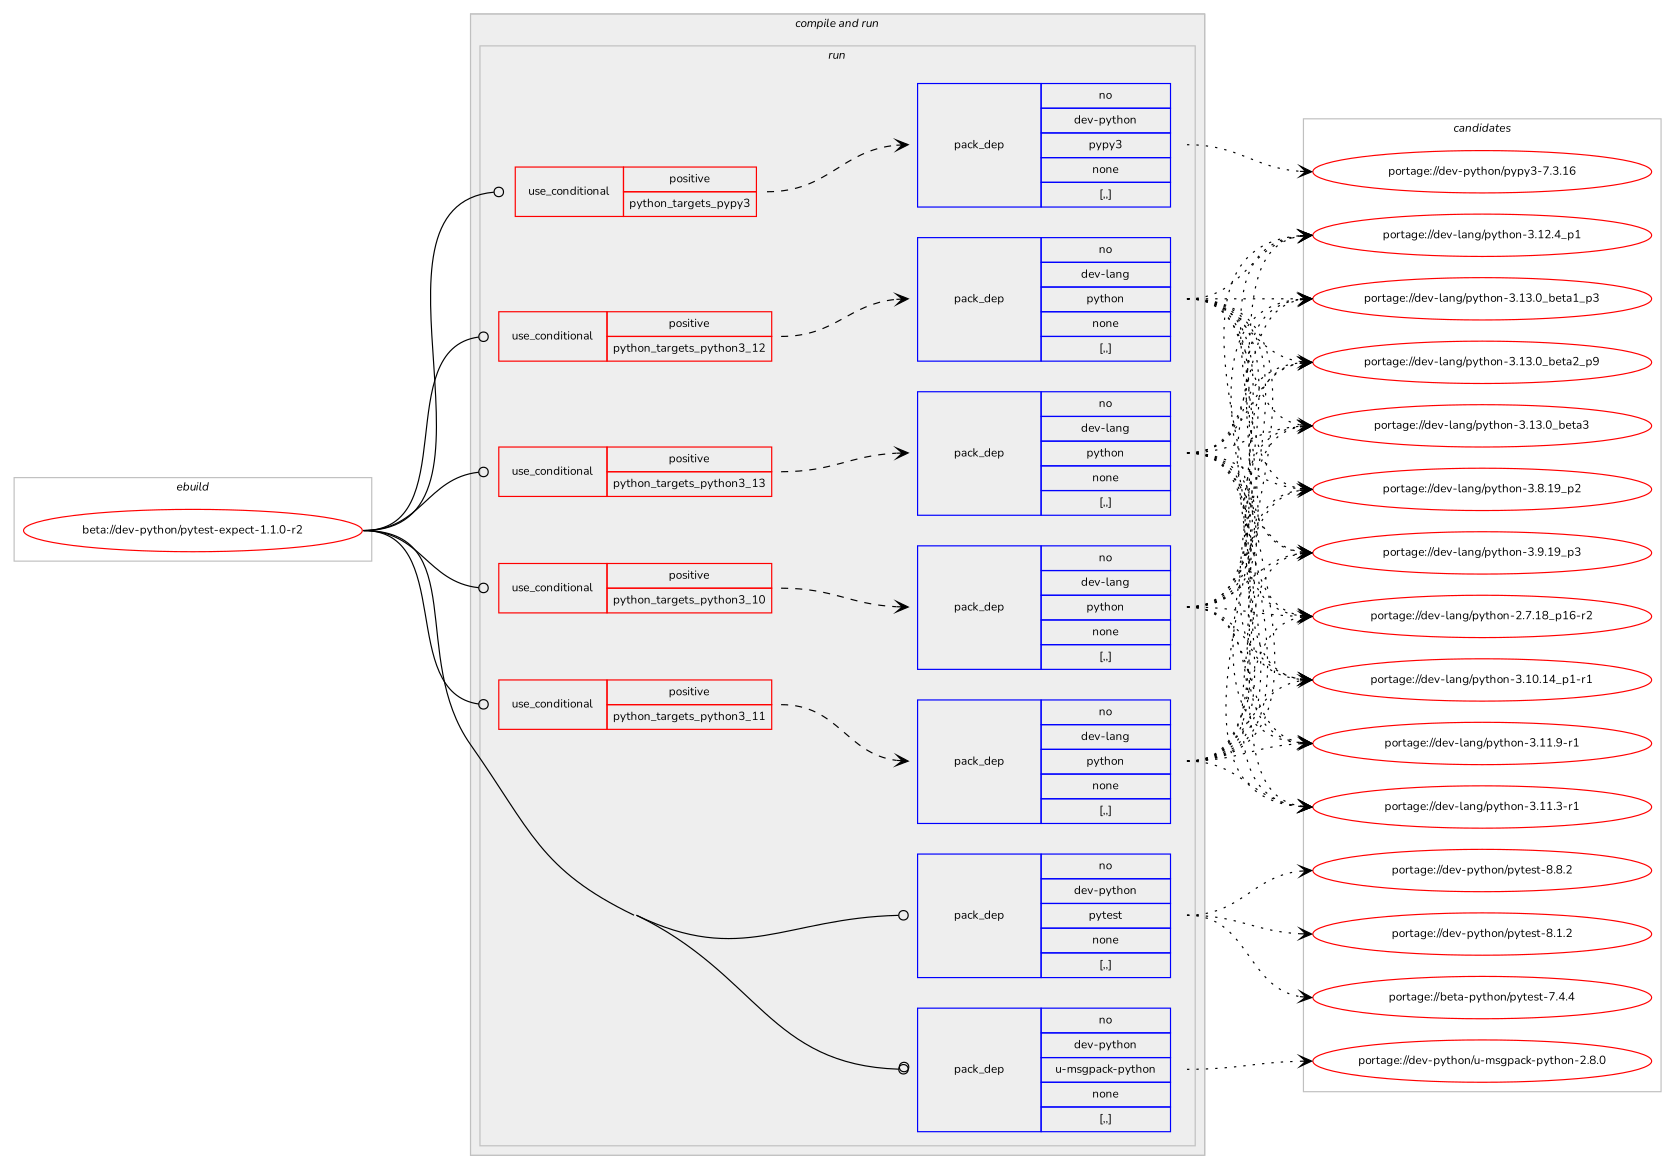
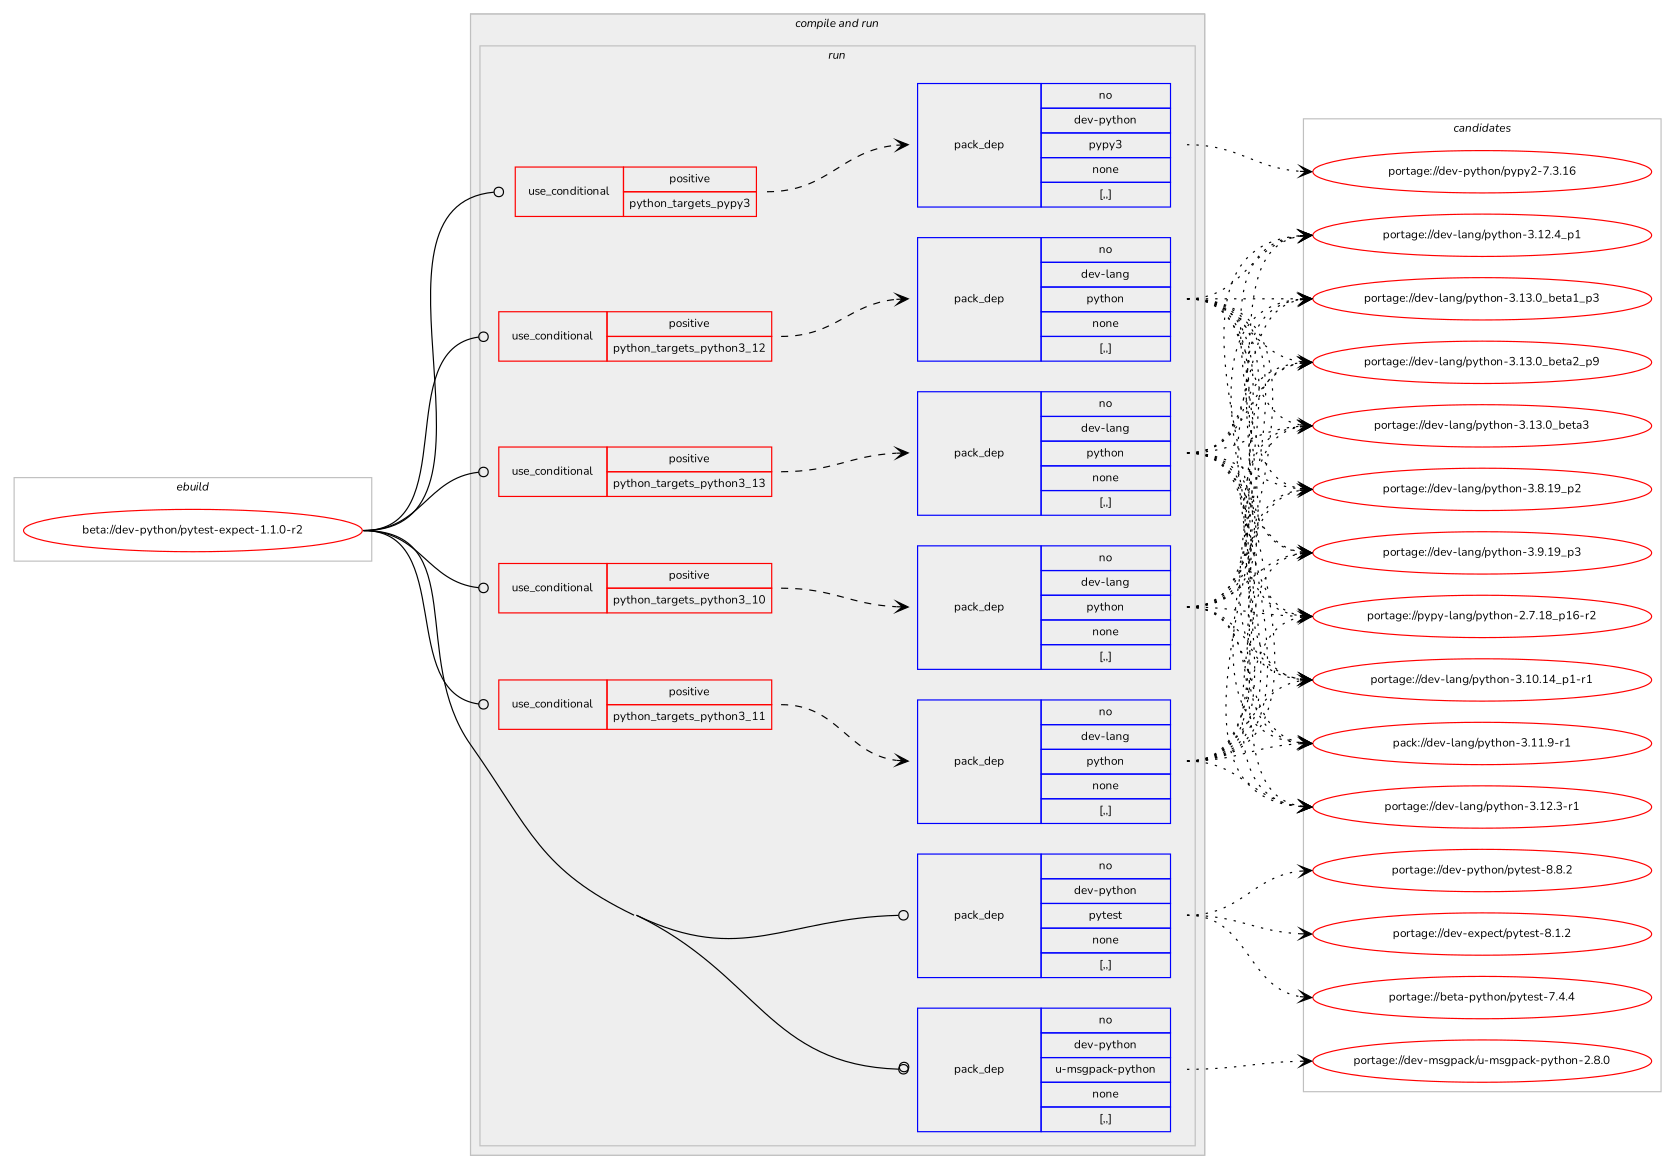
(1482, 172) -> (1482, 172)
(1482, 616) -> (1482, 616)
(1482, 743) -> (1482, 743)
(1482, 807) -> (1482, 807)
(1482, 934) -> (1482, 934)
(1482, 1061) -> (1482, 1061)
